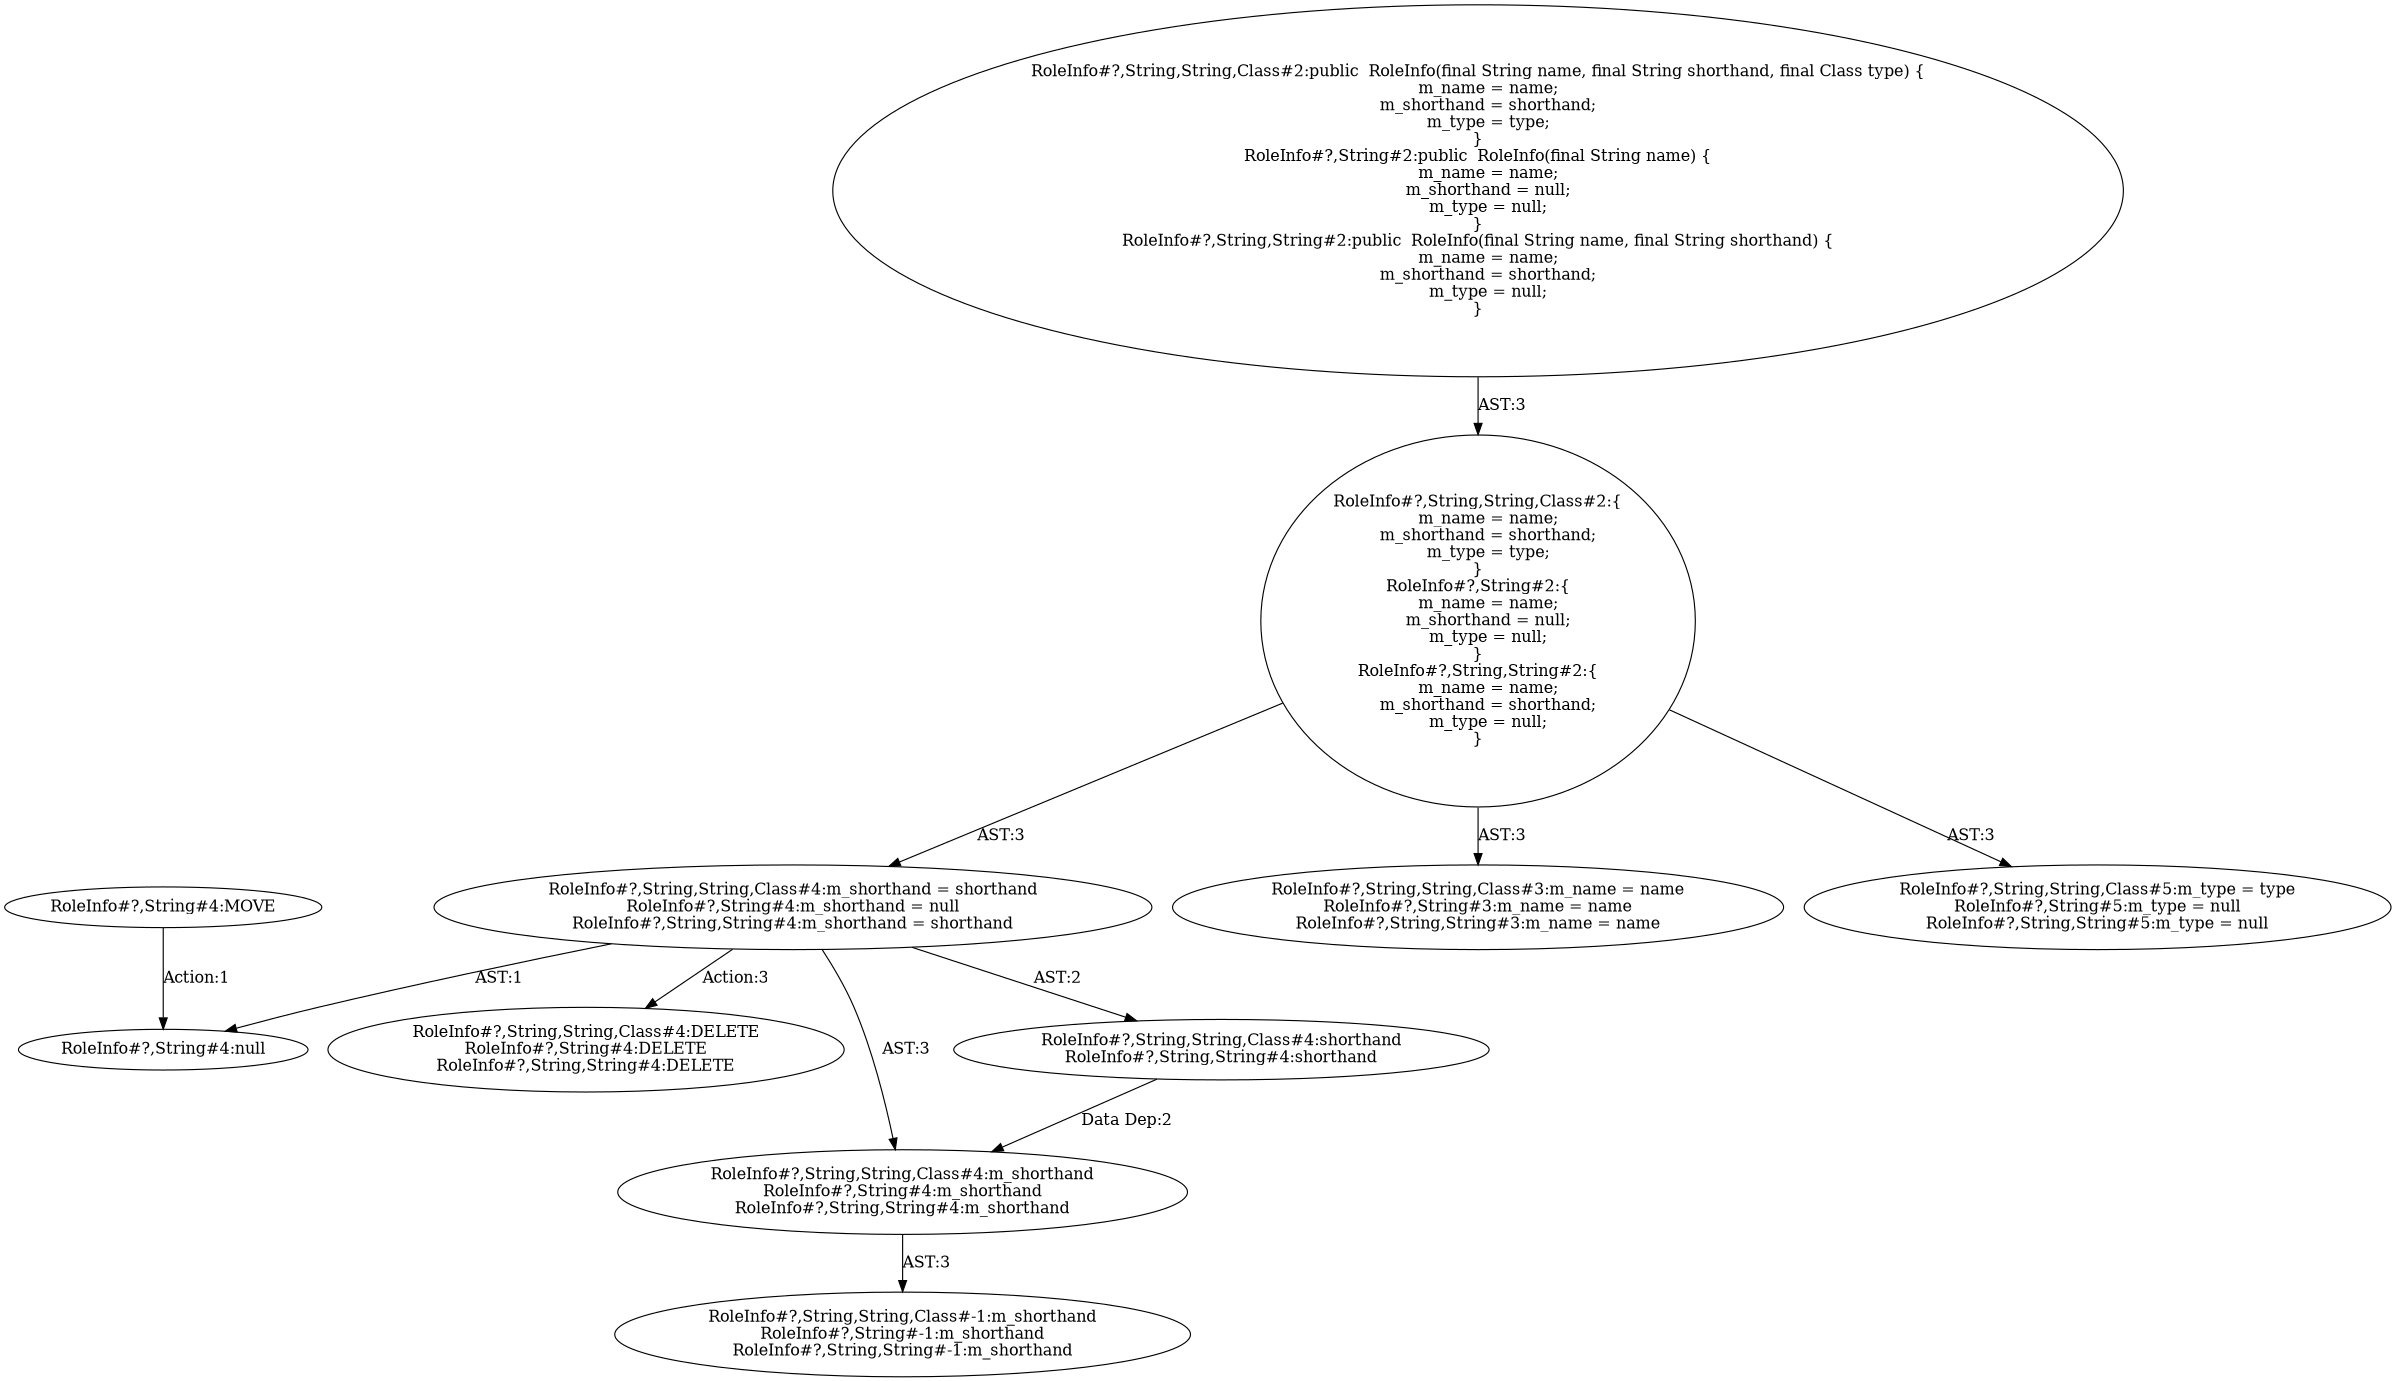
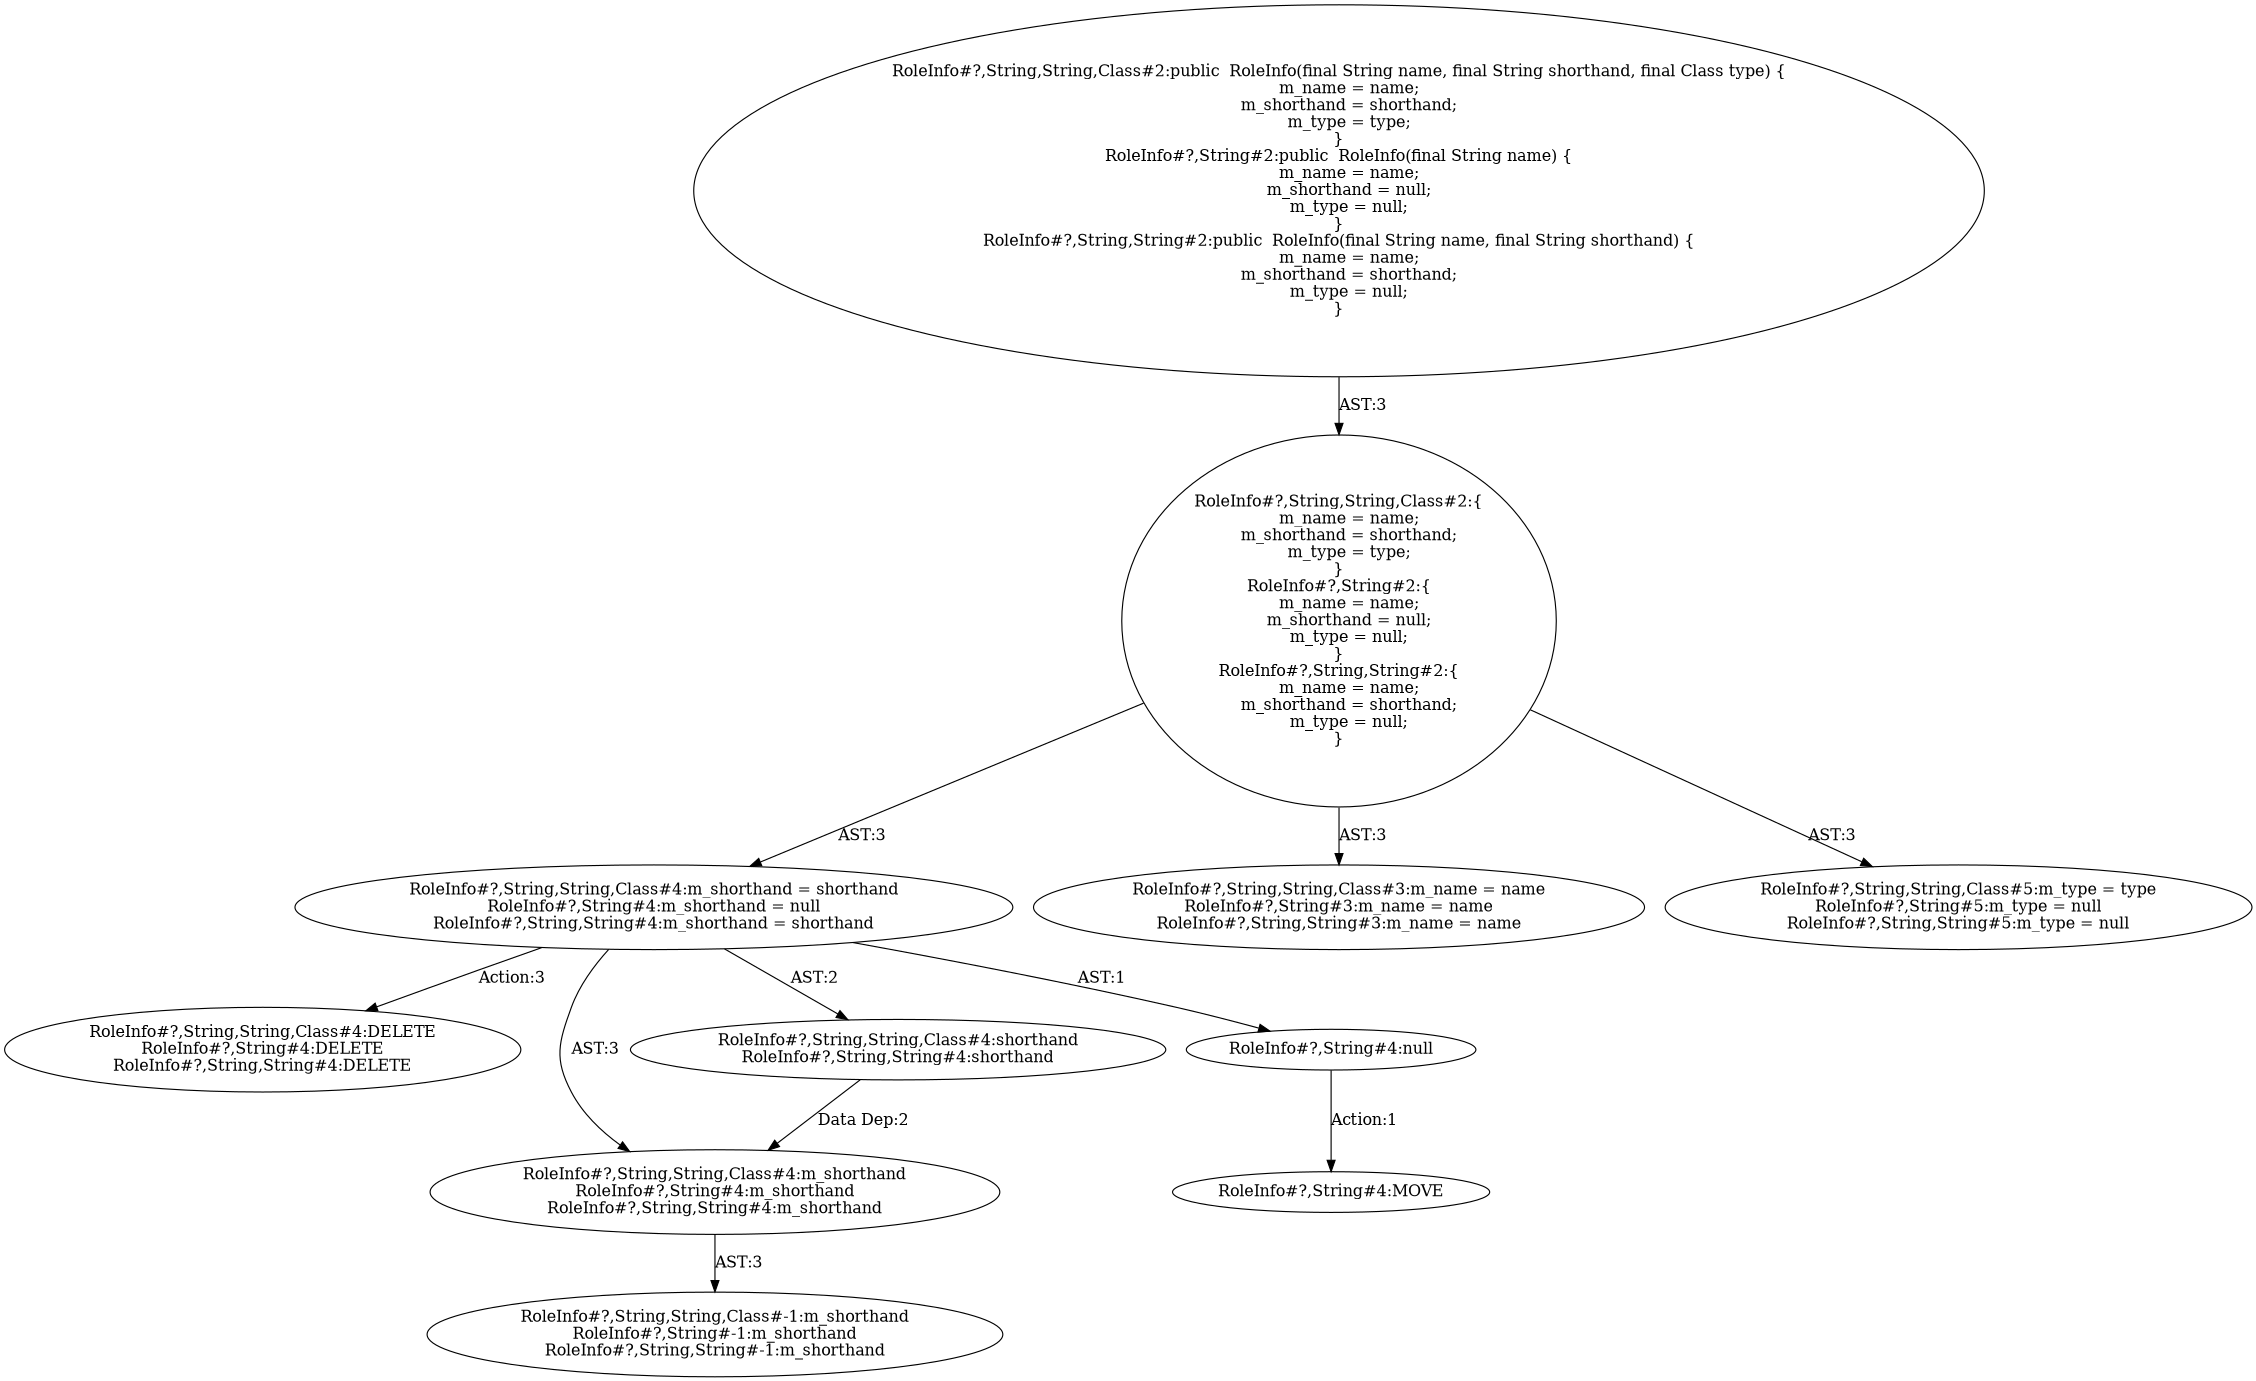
(163, 973) -> (1331, 1115)
